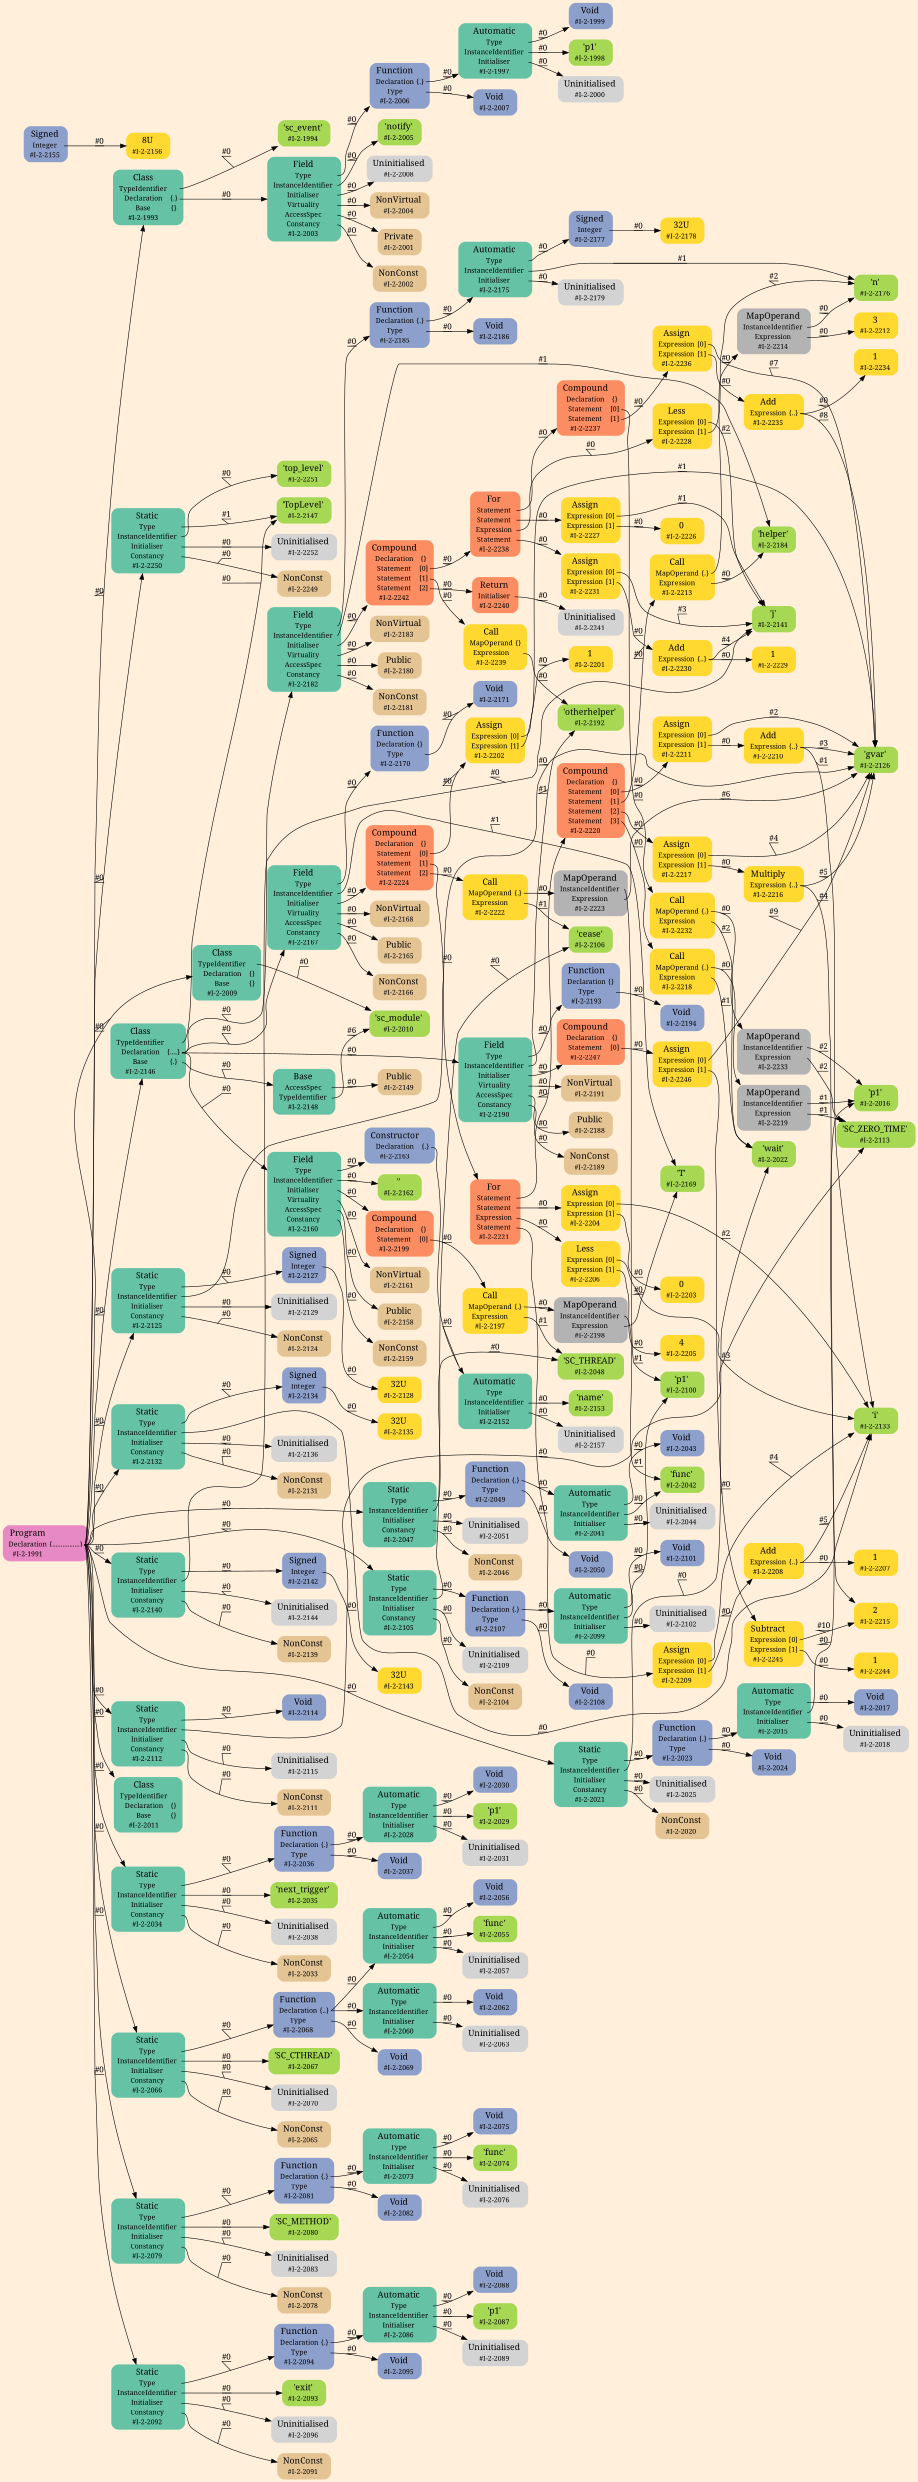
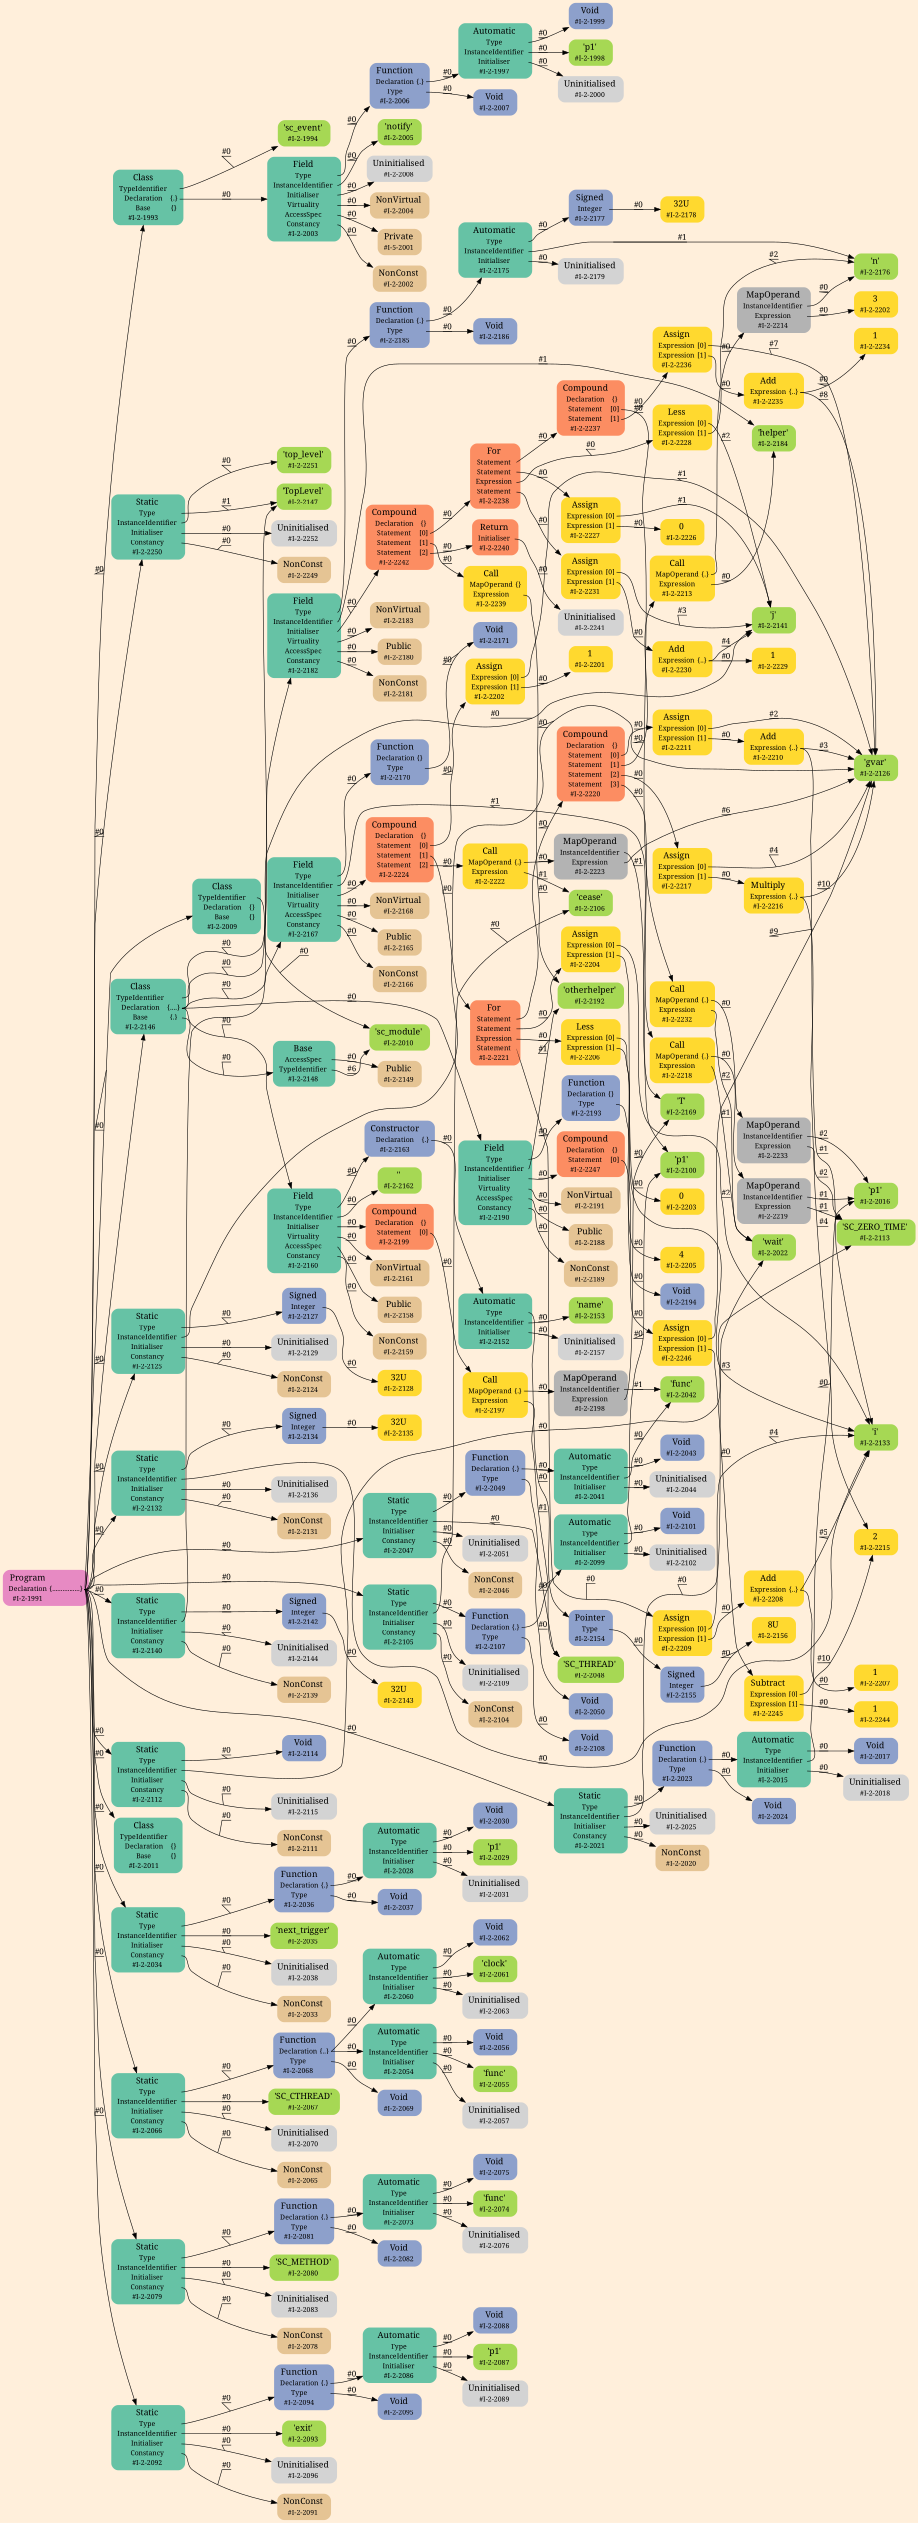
(399, 248) -> (399, 248)
(875, 331) -> (875, 310)
(824, 872) -> (824, 884)
none -> (591, 1628)
none -> (495, 1969)
